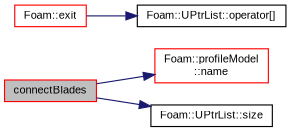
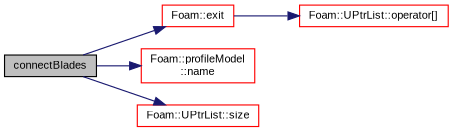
(212, 16) -> (374, 16)
none -> (119, 43)
(50, 91) -> (50, 66)
(212, 116) -> (198, 116)
